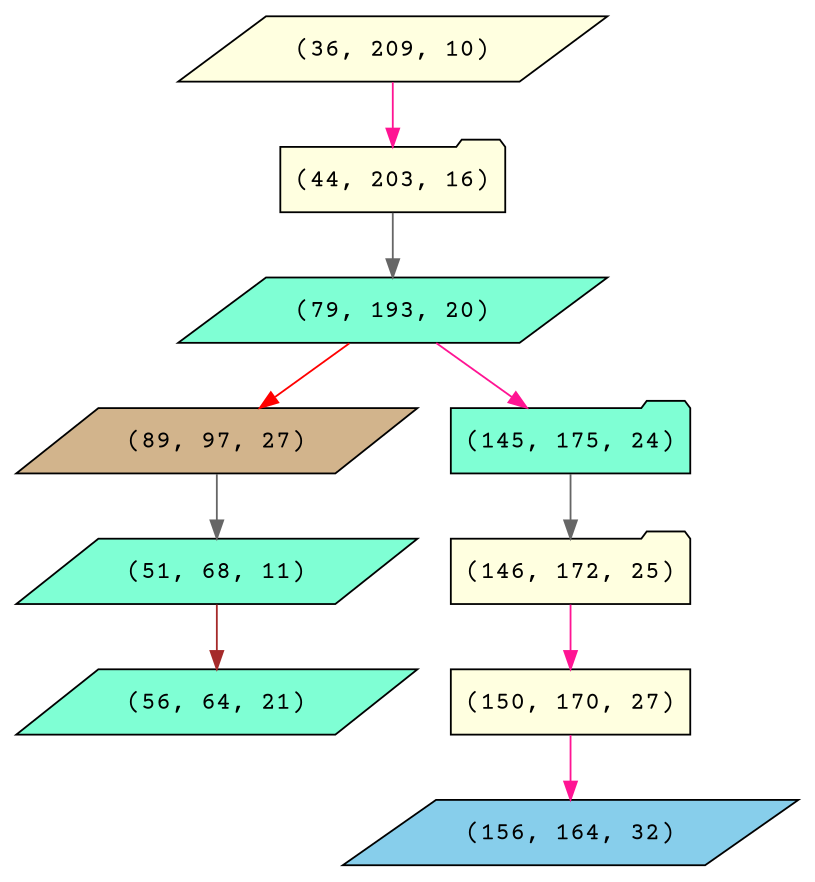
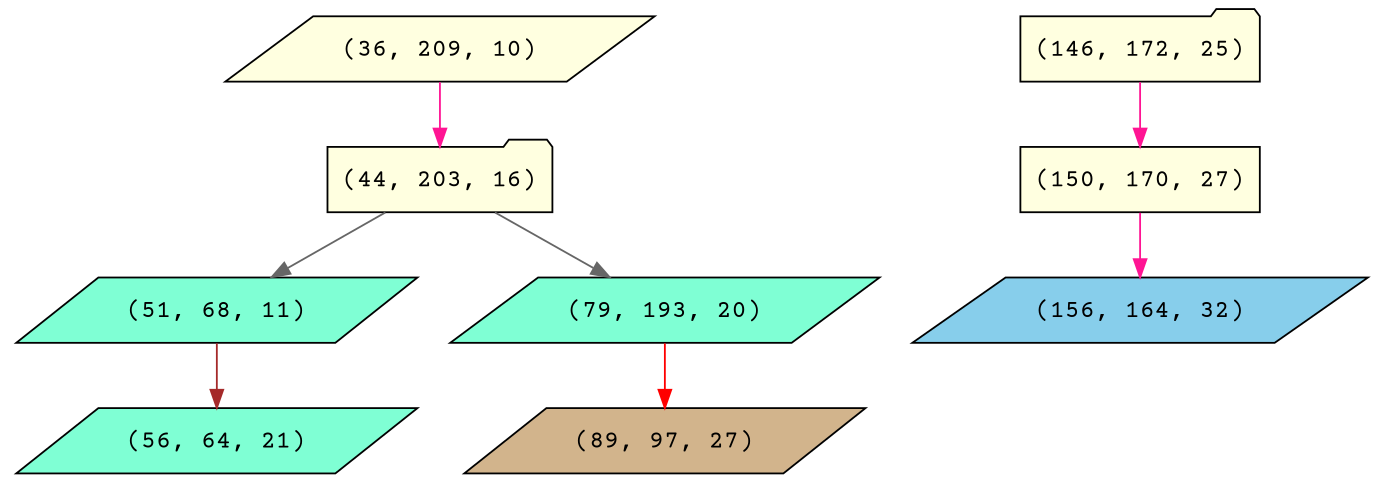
(571, 441) -> none
(217, 497) -> (336, 240)
